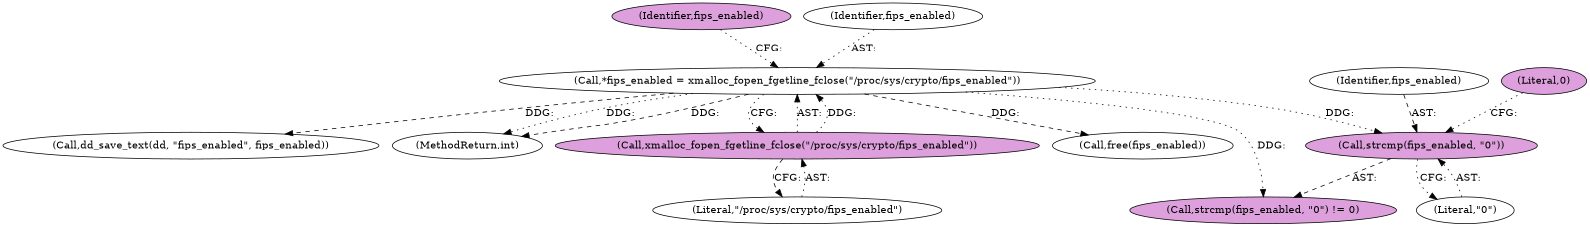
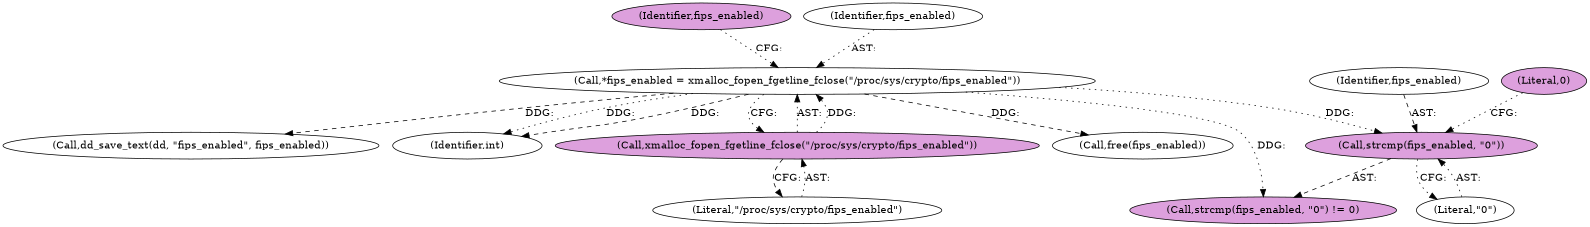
(467, 146) -> (467, 146)
